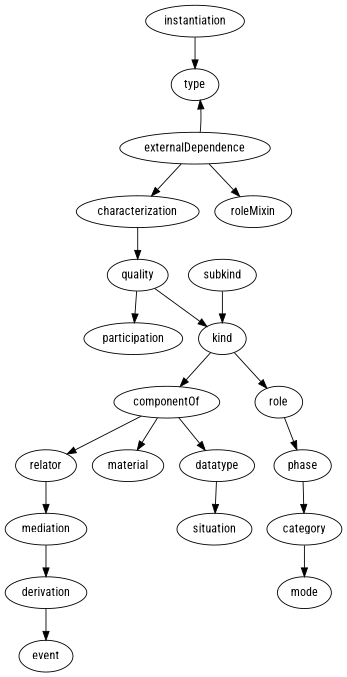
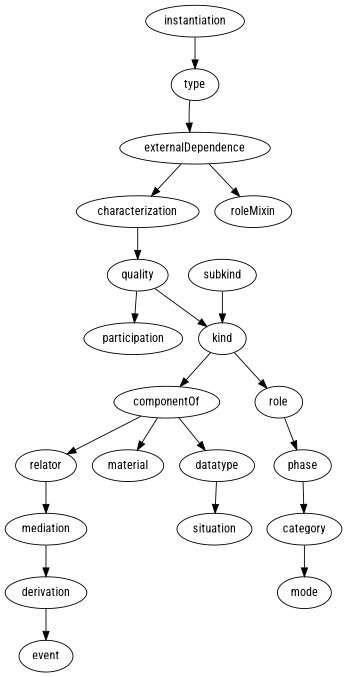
(201, 120) -> (189, 112)
